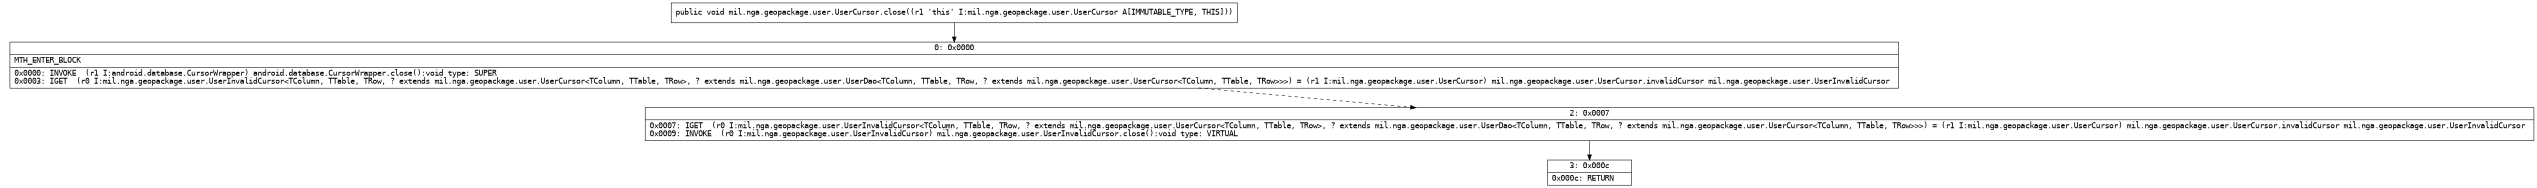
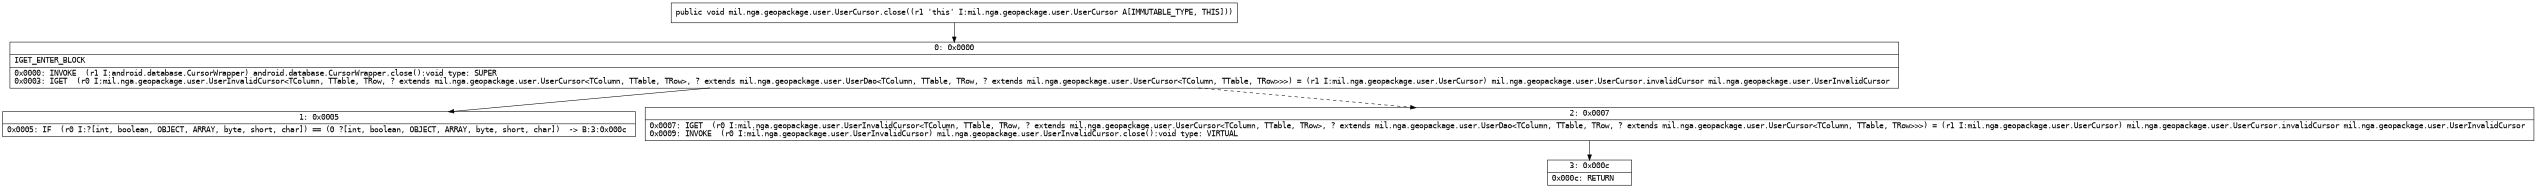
(47, 61) -> (50, 61)
none -> (319, 124)
